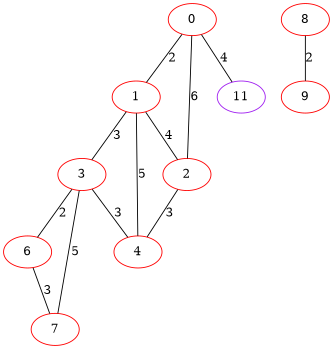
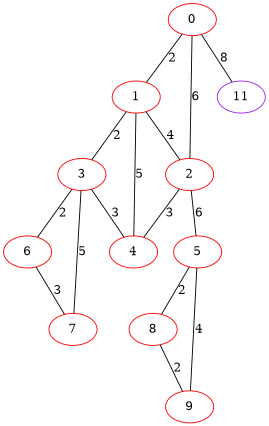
(224, 58) -> (224, 58)
(118, 136) -> (118, 136)
none -> (198, 252)
